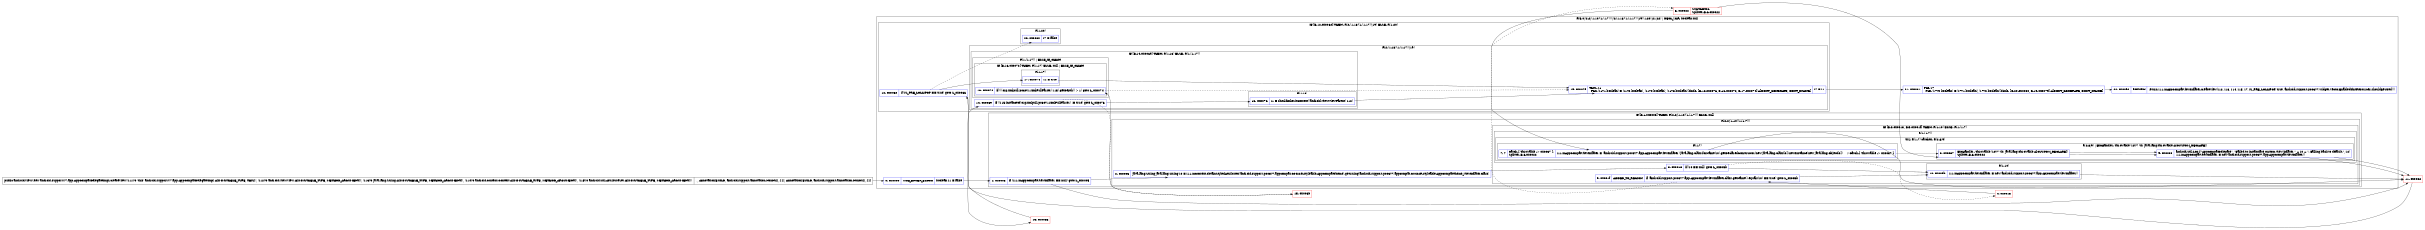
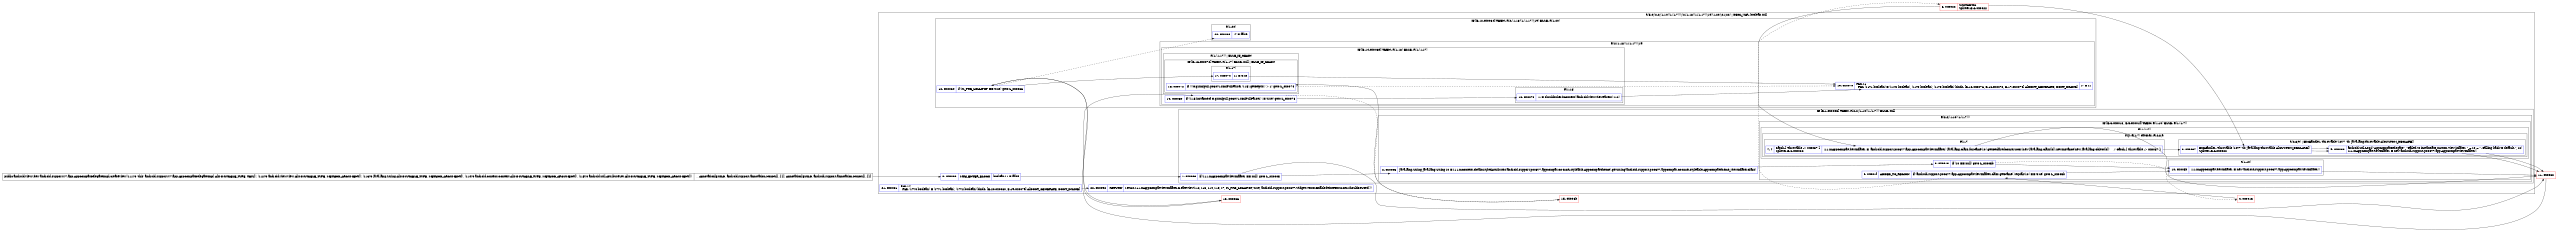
(1596, 88) -> (1862, 84)
(1863, 90) -> none
